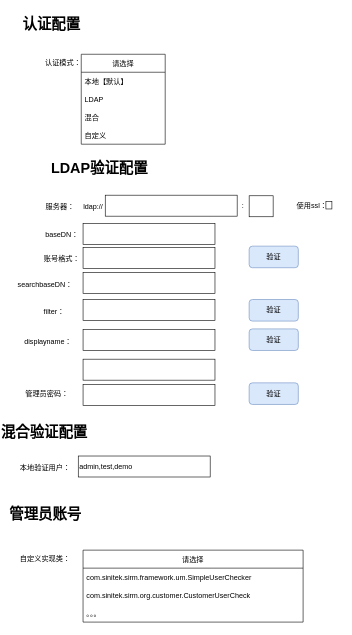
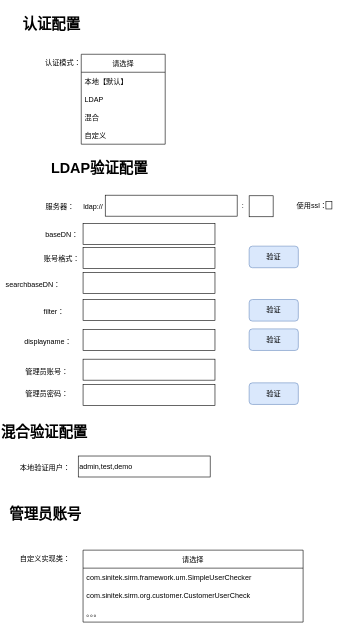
(45, 285) -> (33, 285)
none -> (47, 371)
